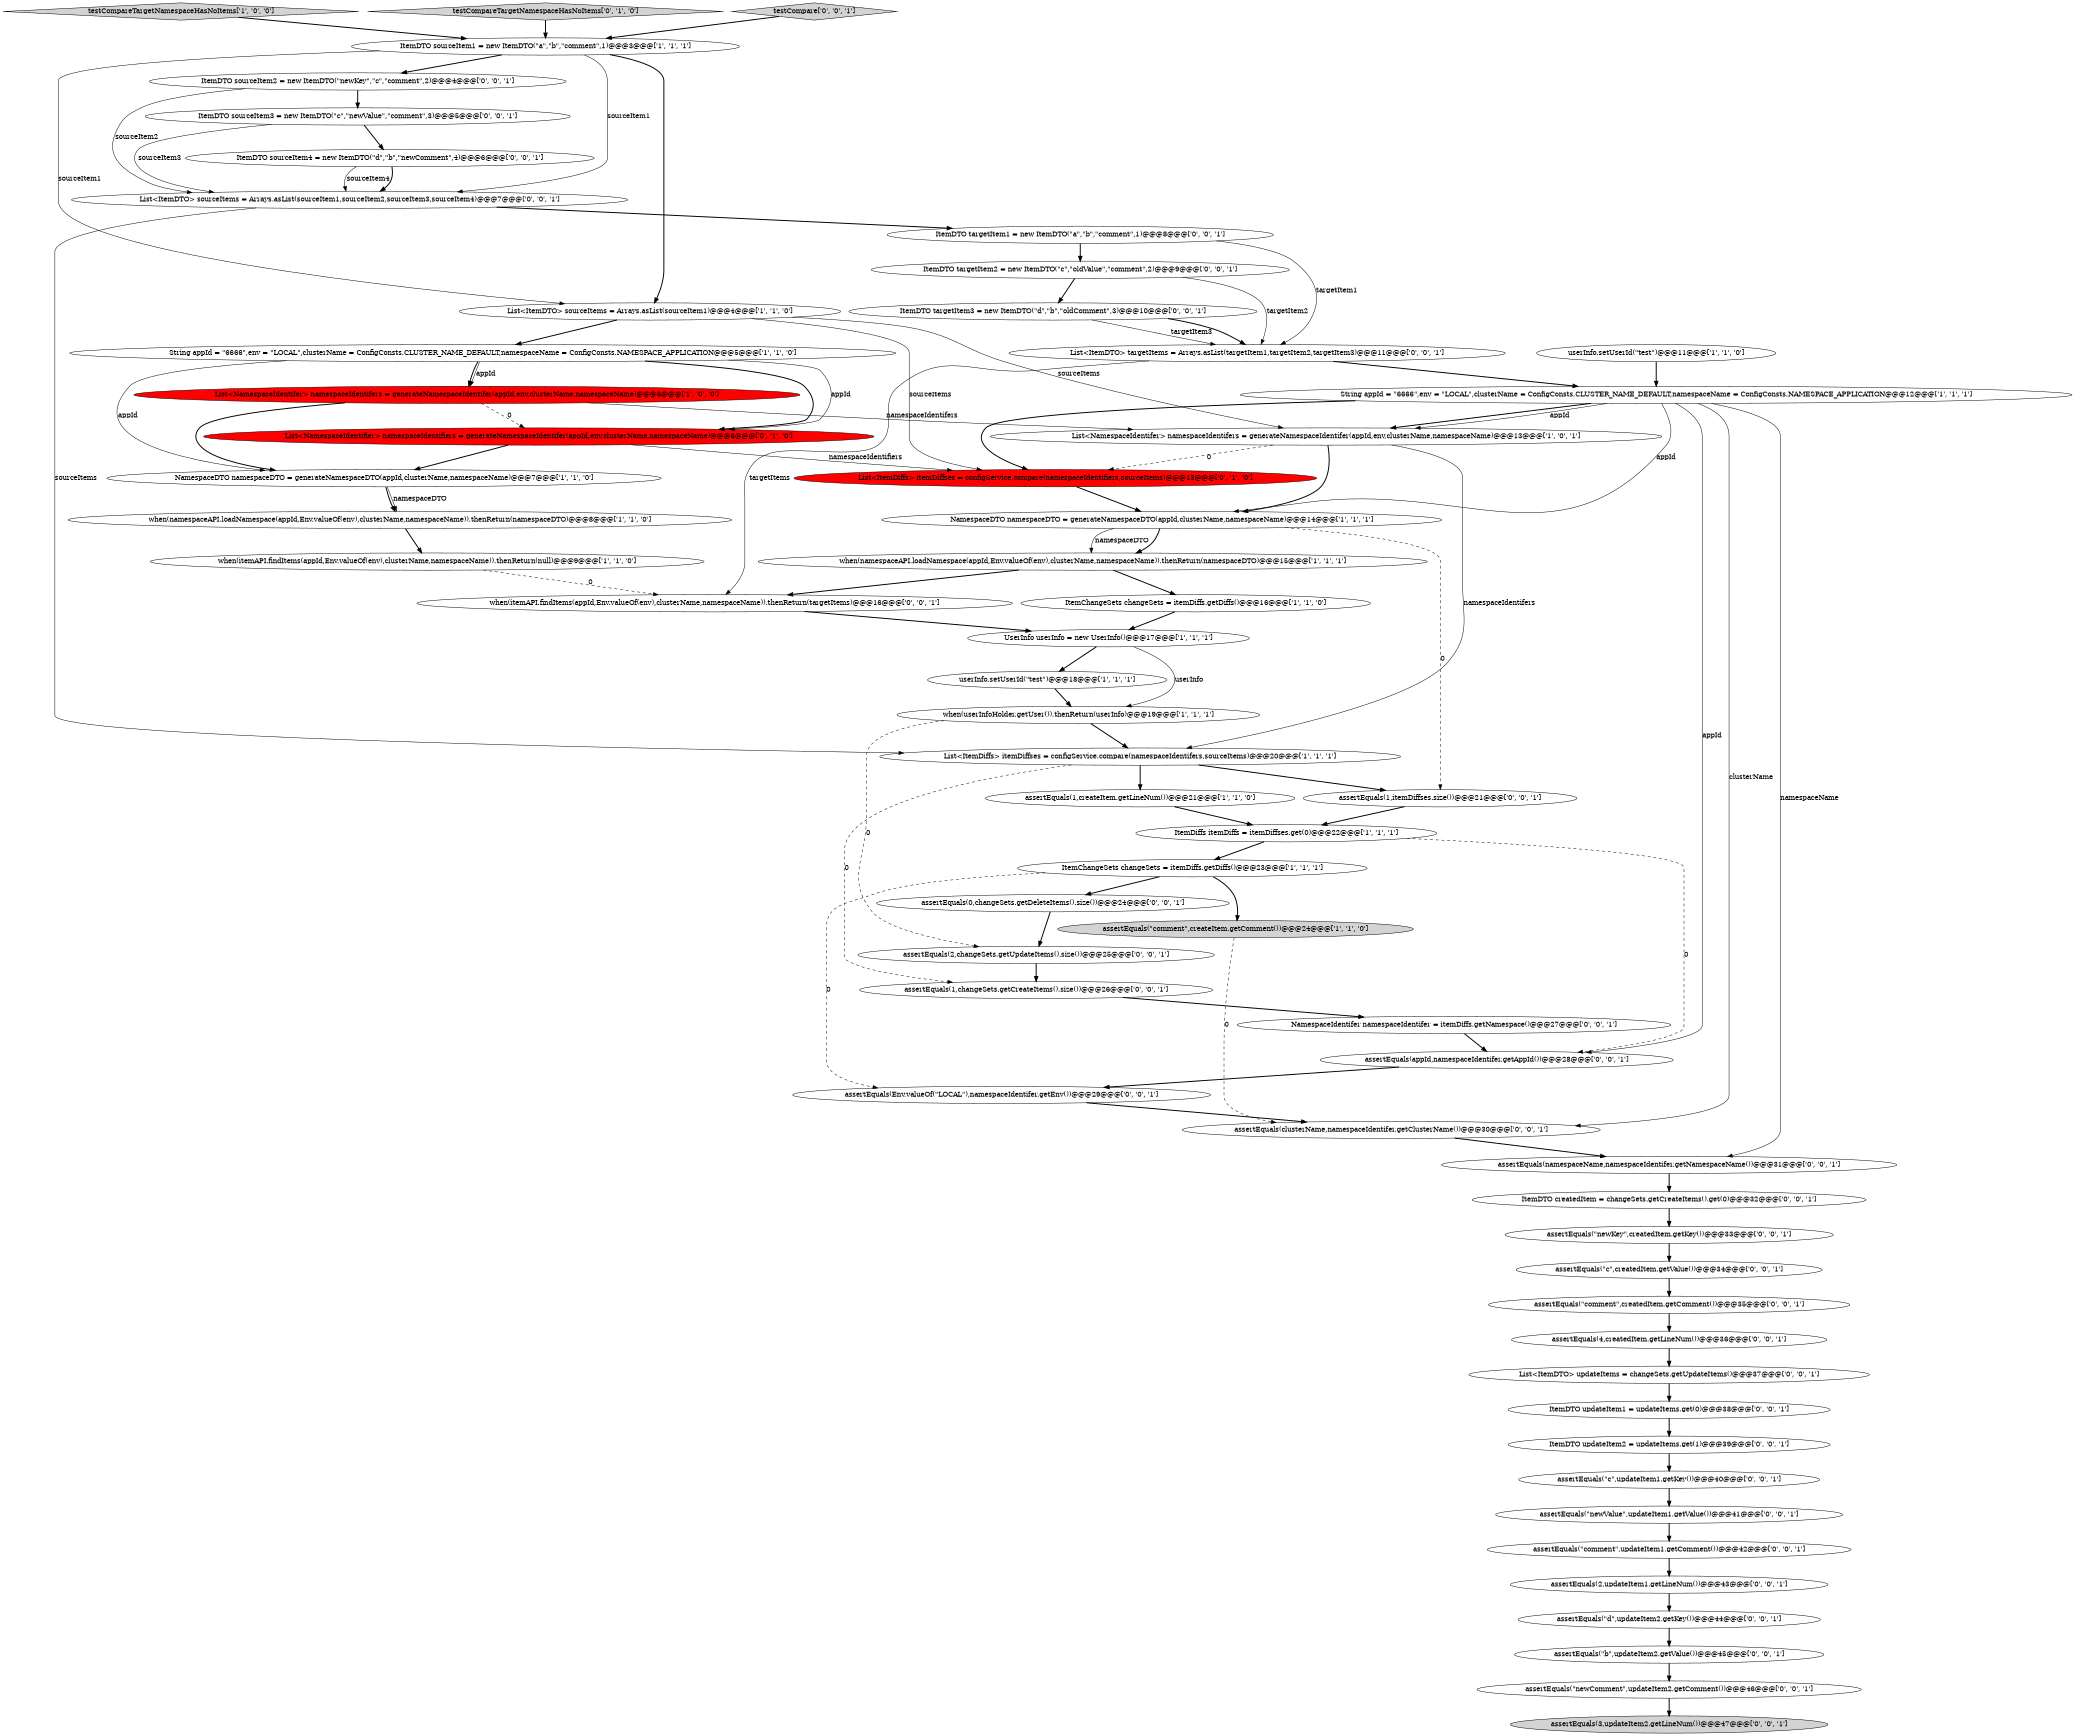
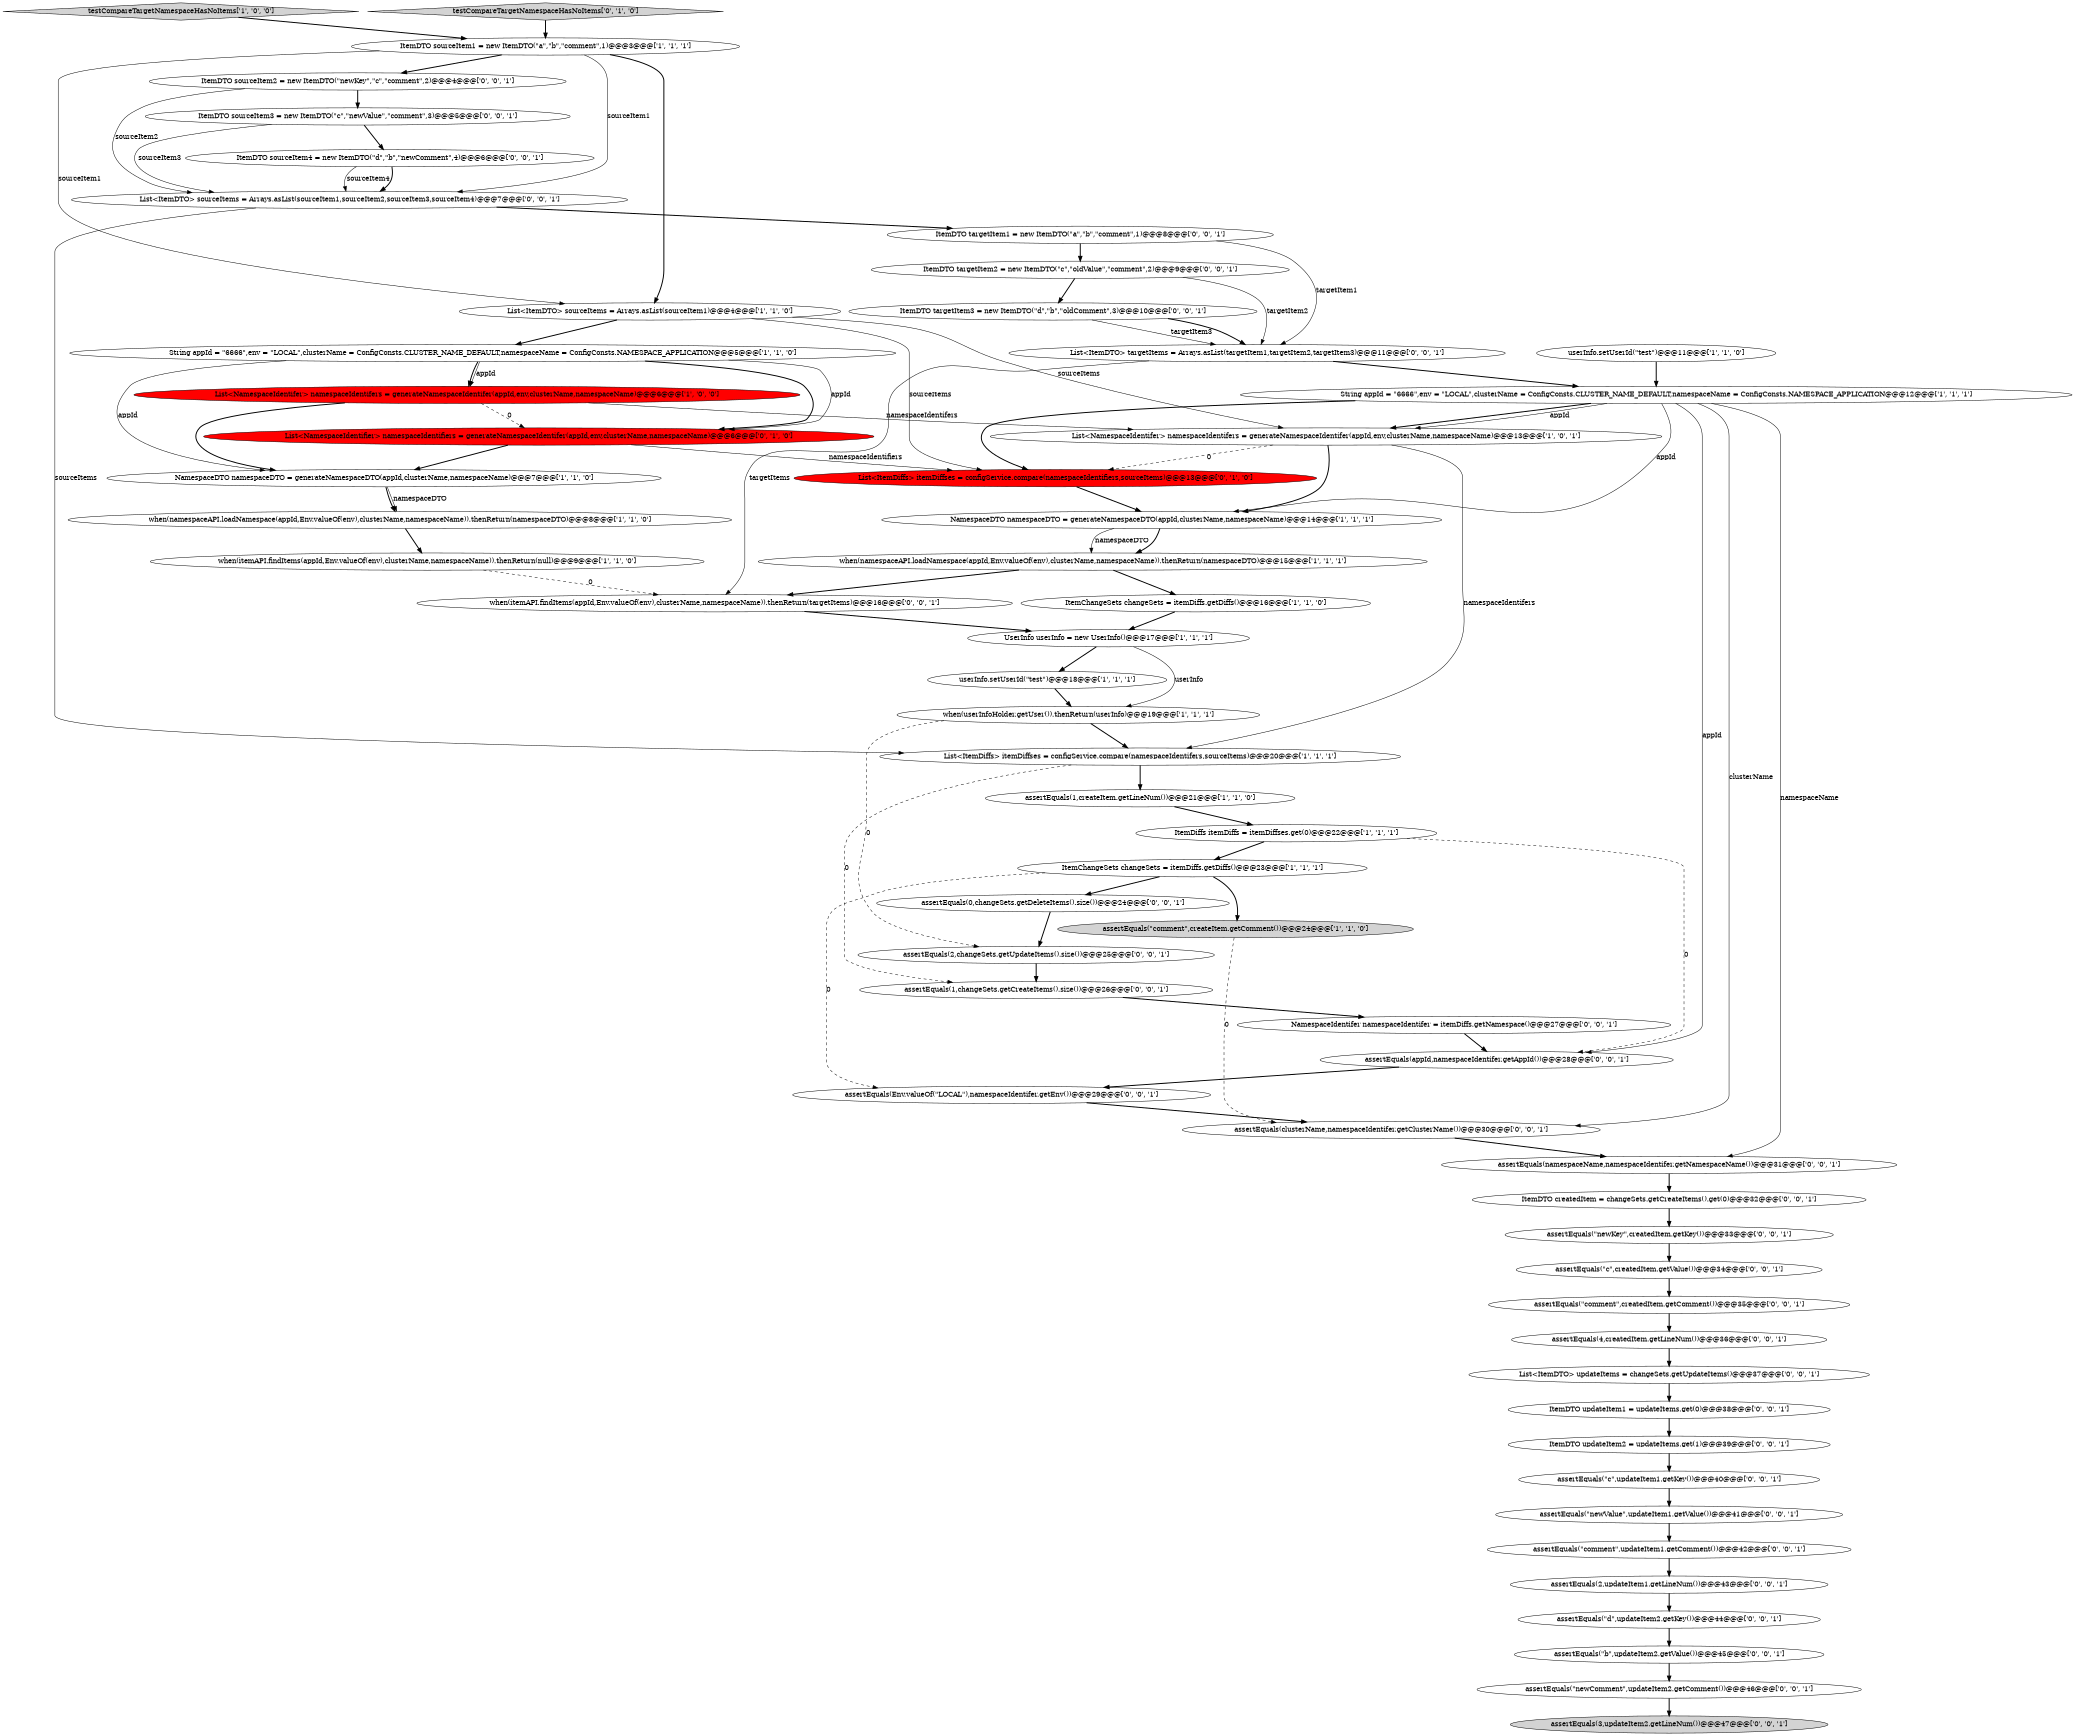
(814, 12) -> none
(1440, 798) -> none
